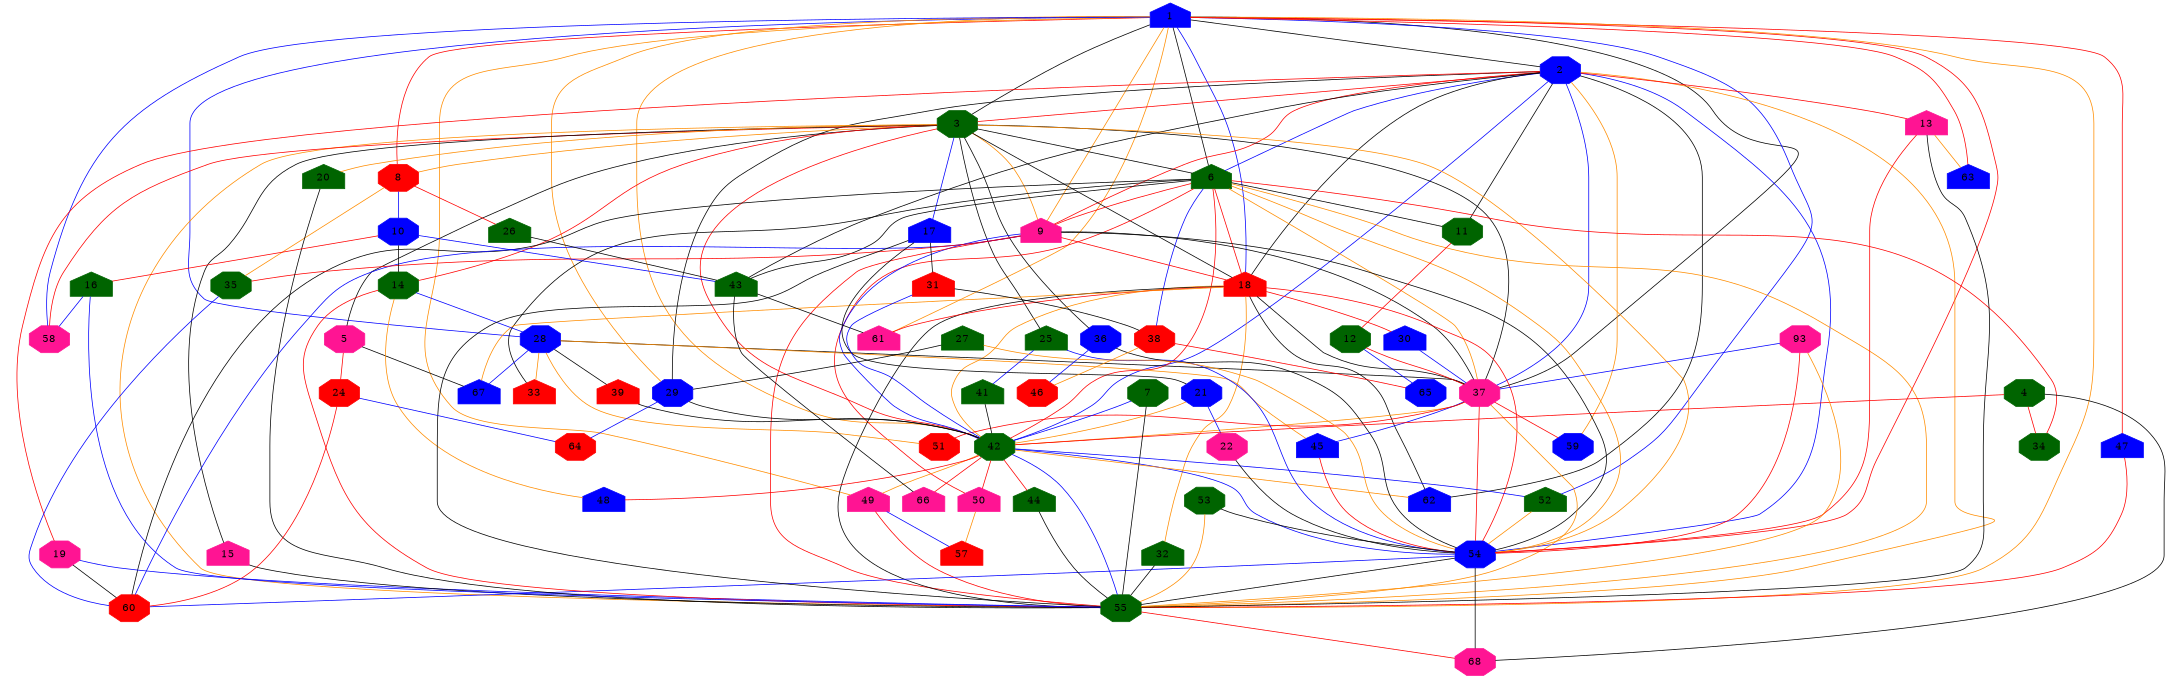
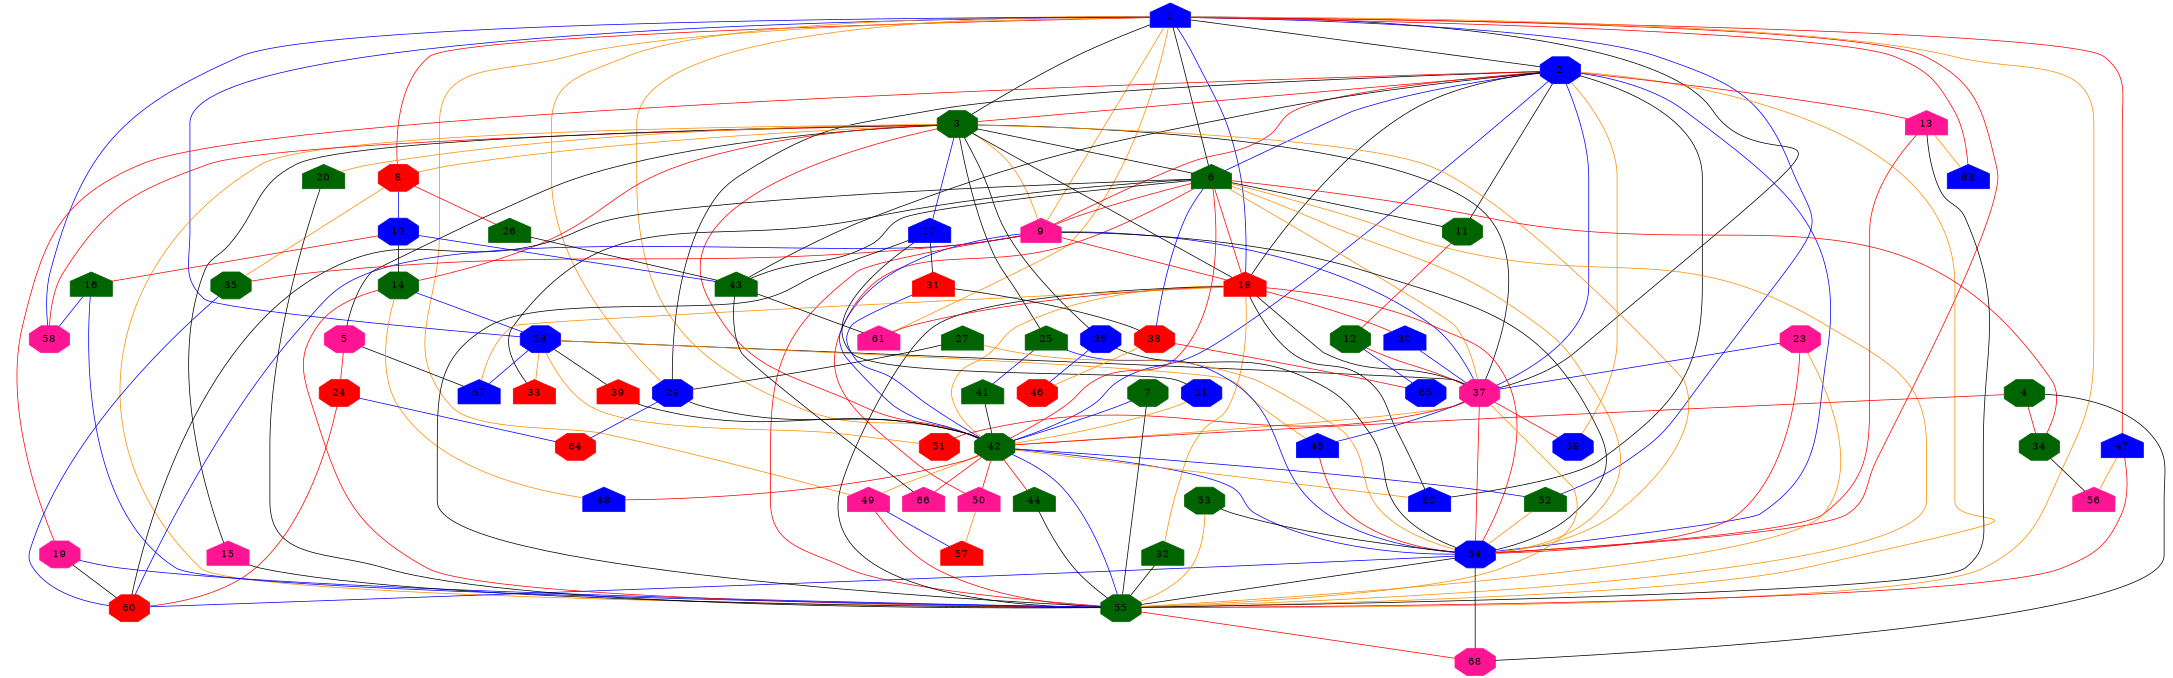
(1287, 260) -> (1287, 260)
(1800, 339) -> (1800, 339)
(1227, 447) -> none
none -> (2094, 501)
